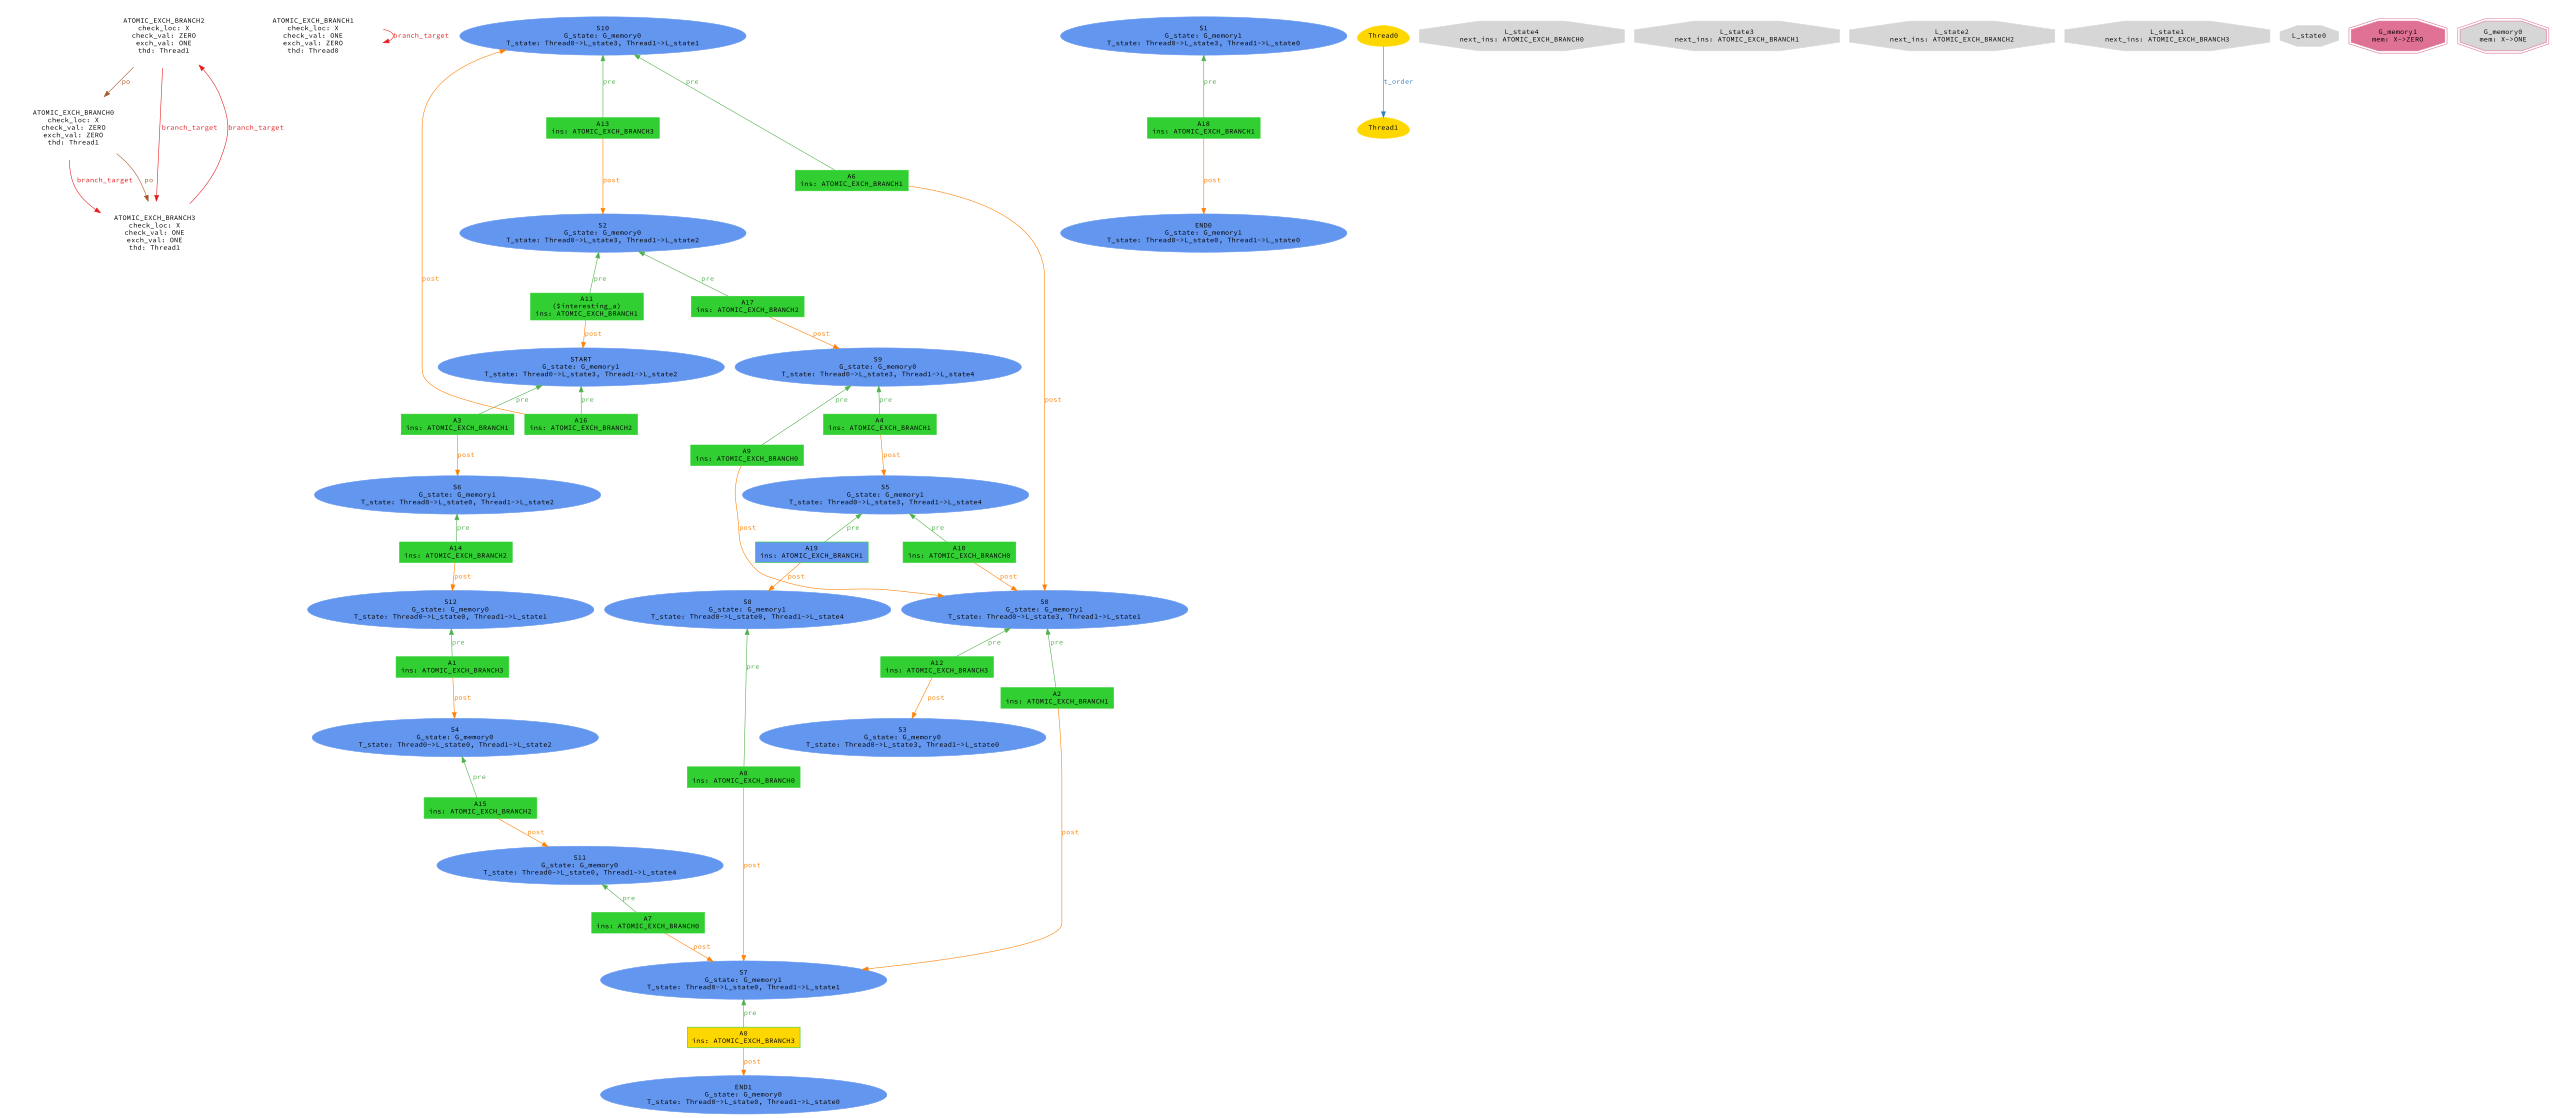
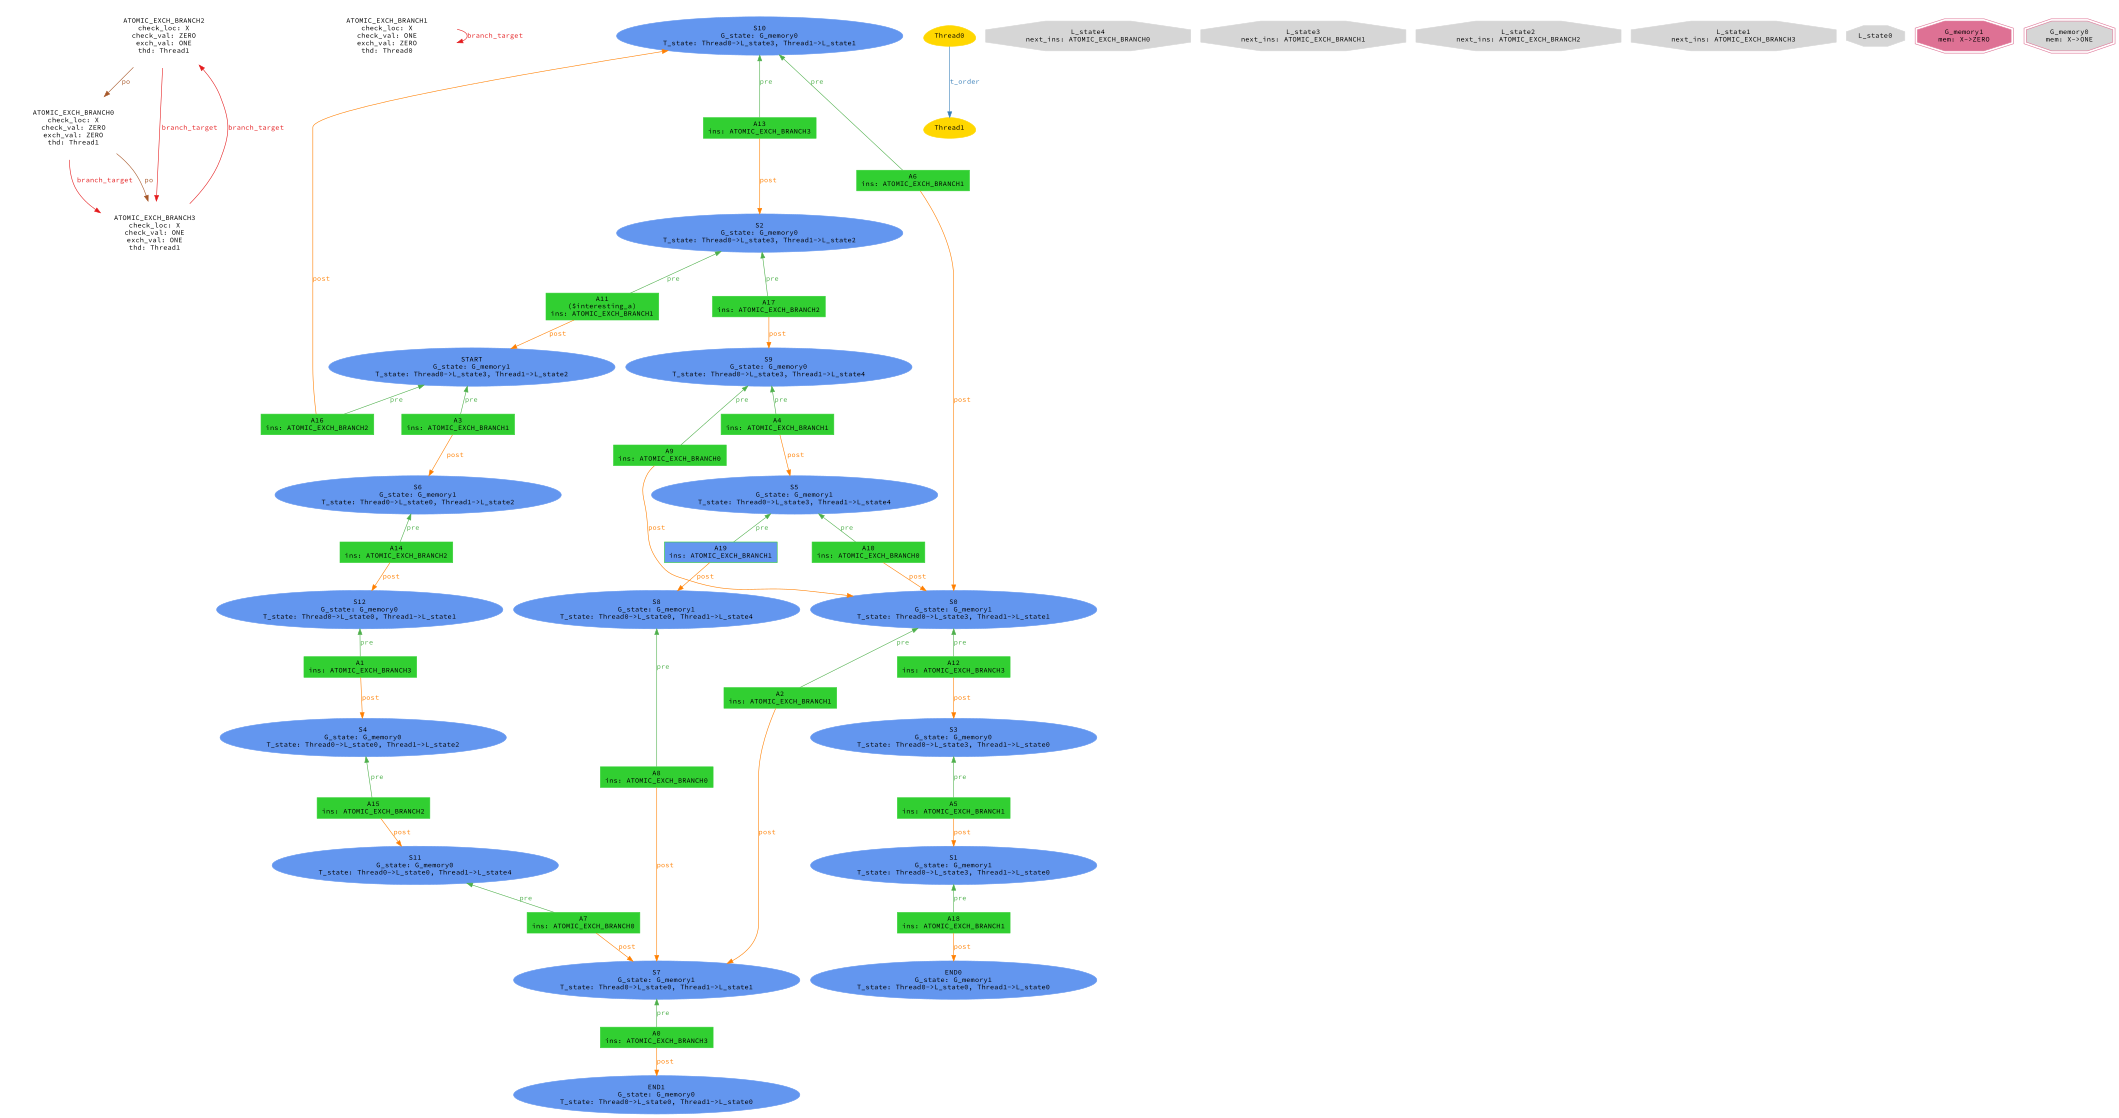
none -> (954, 808)
(744, 1037) -> (657, 1037)
